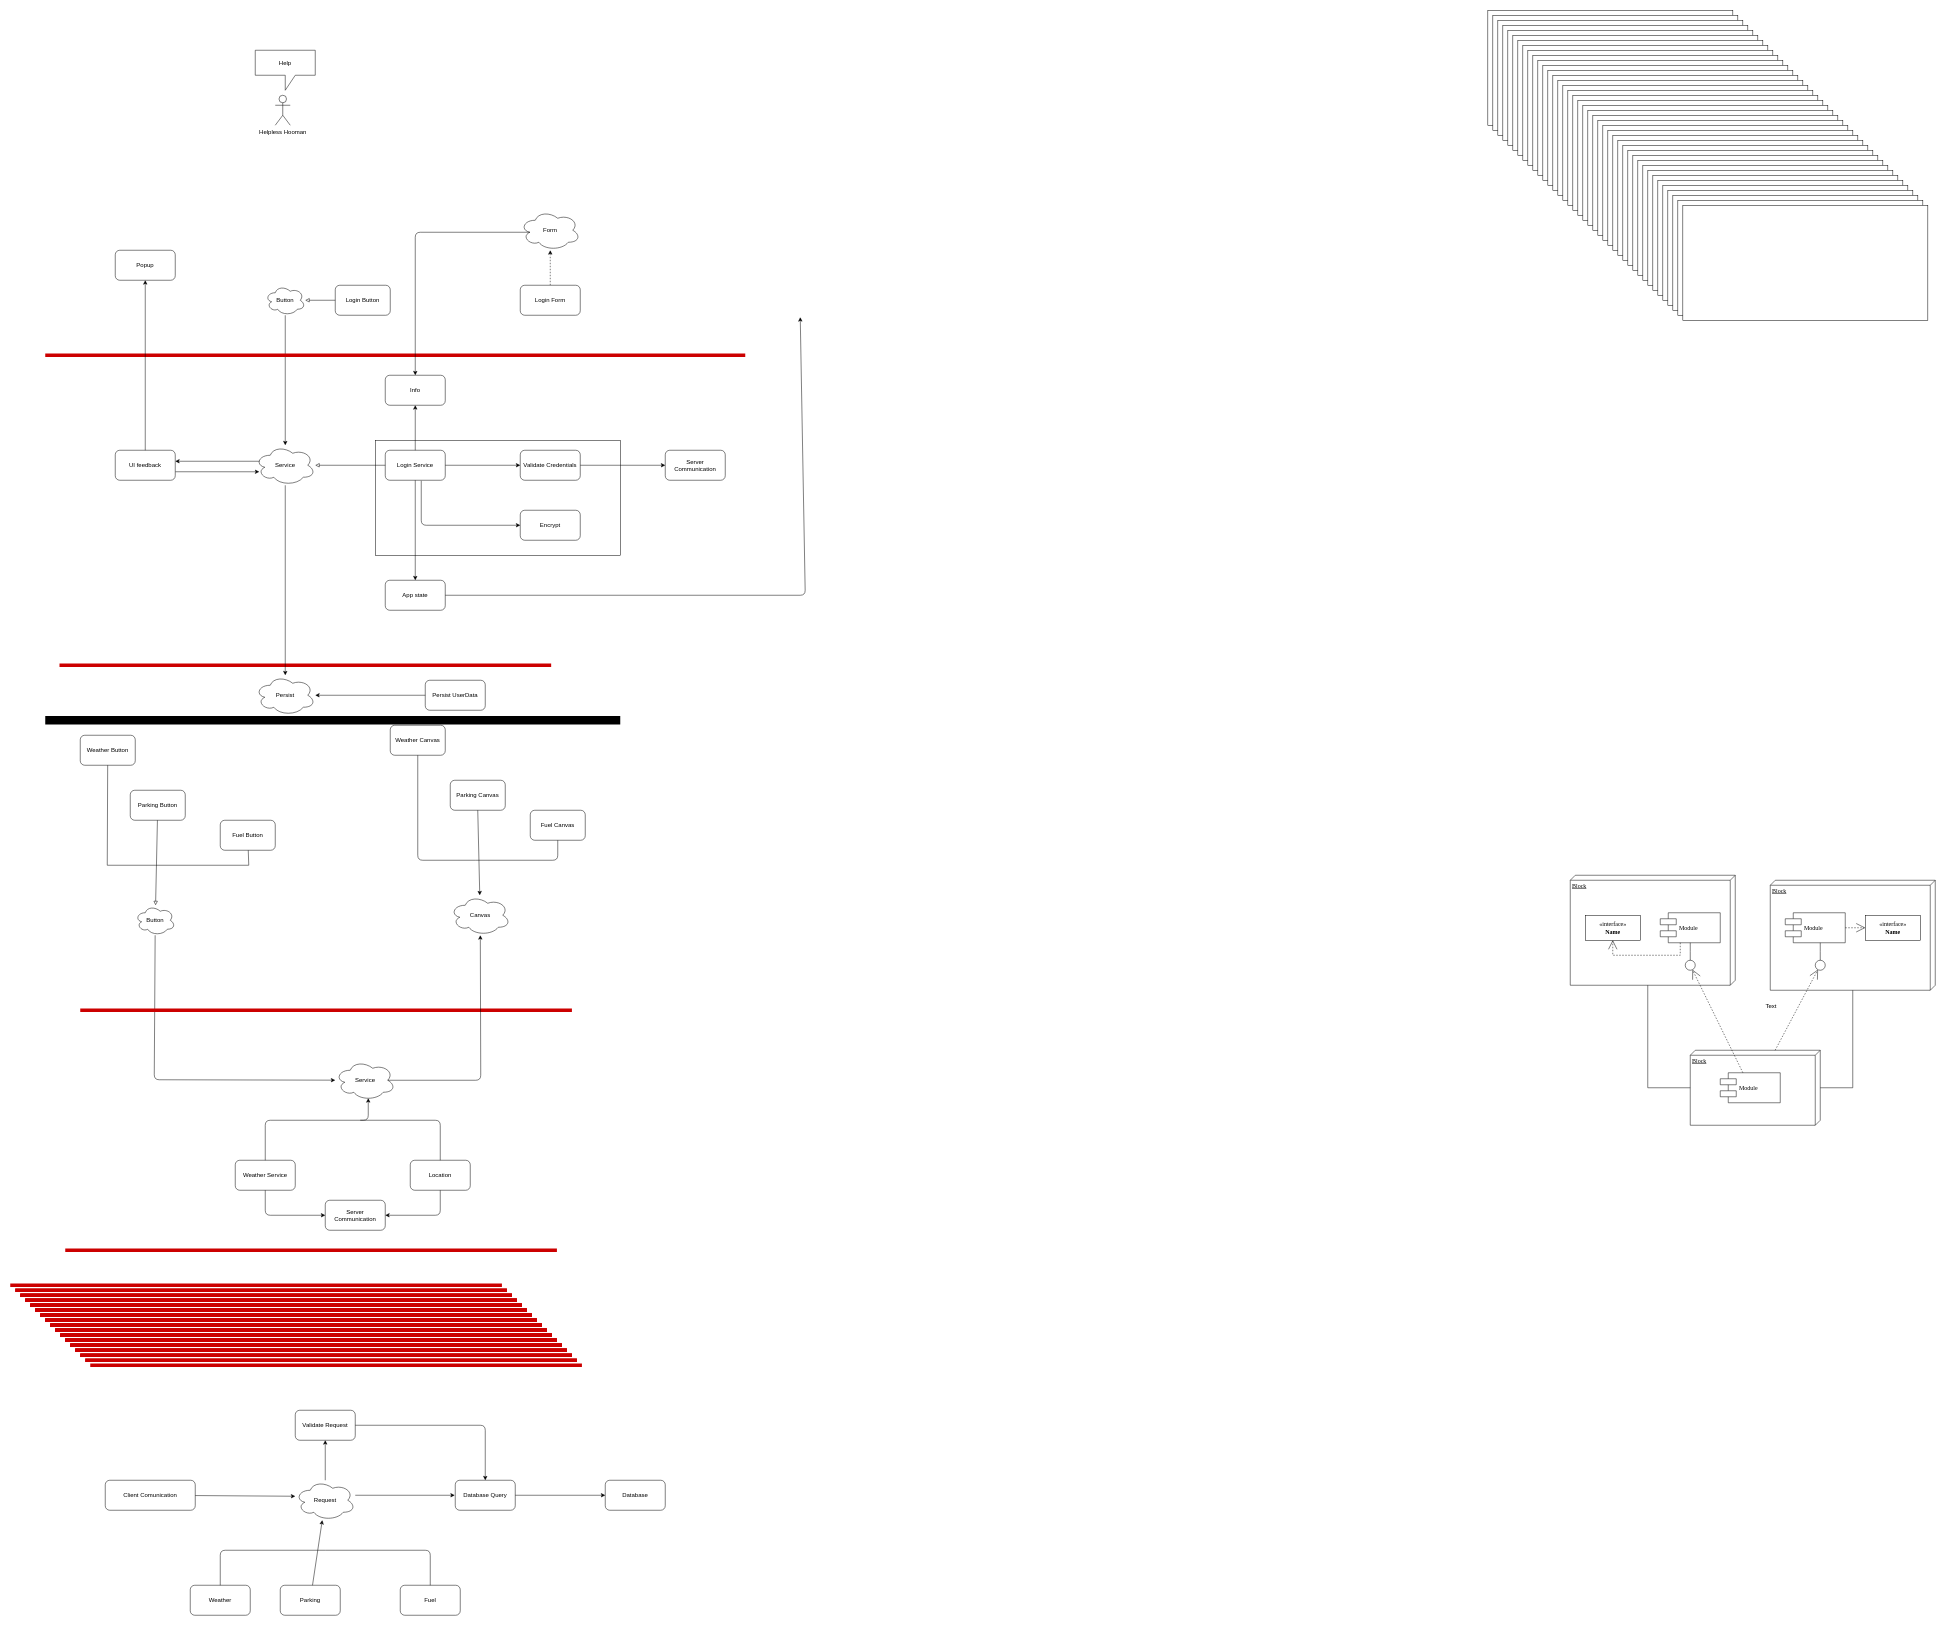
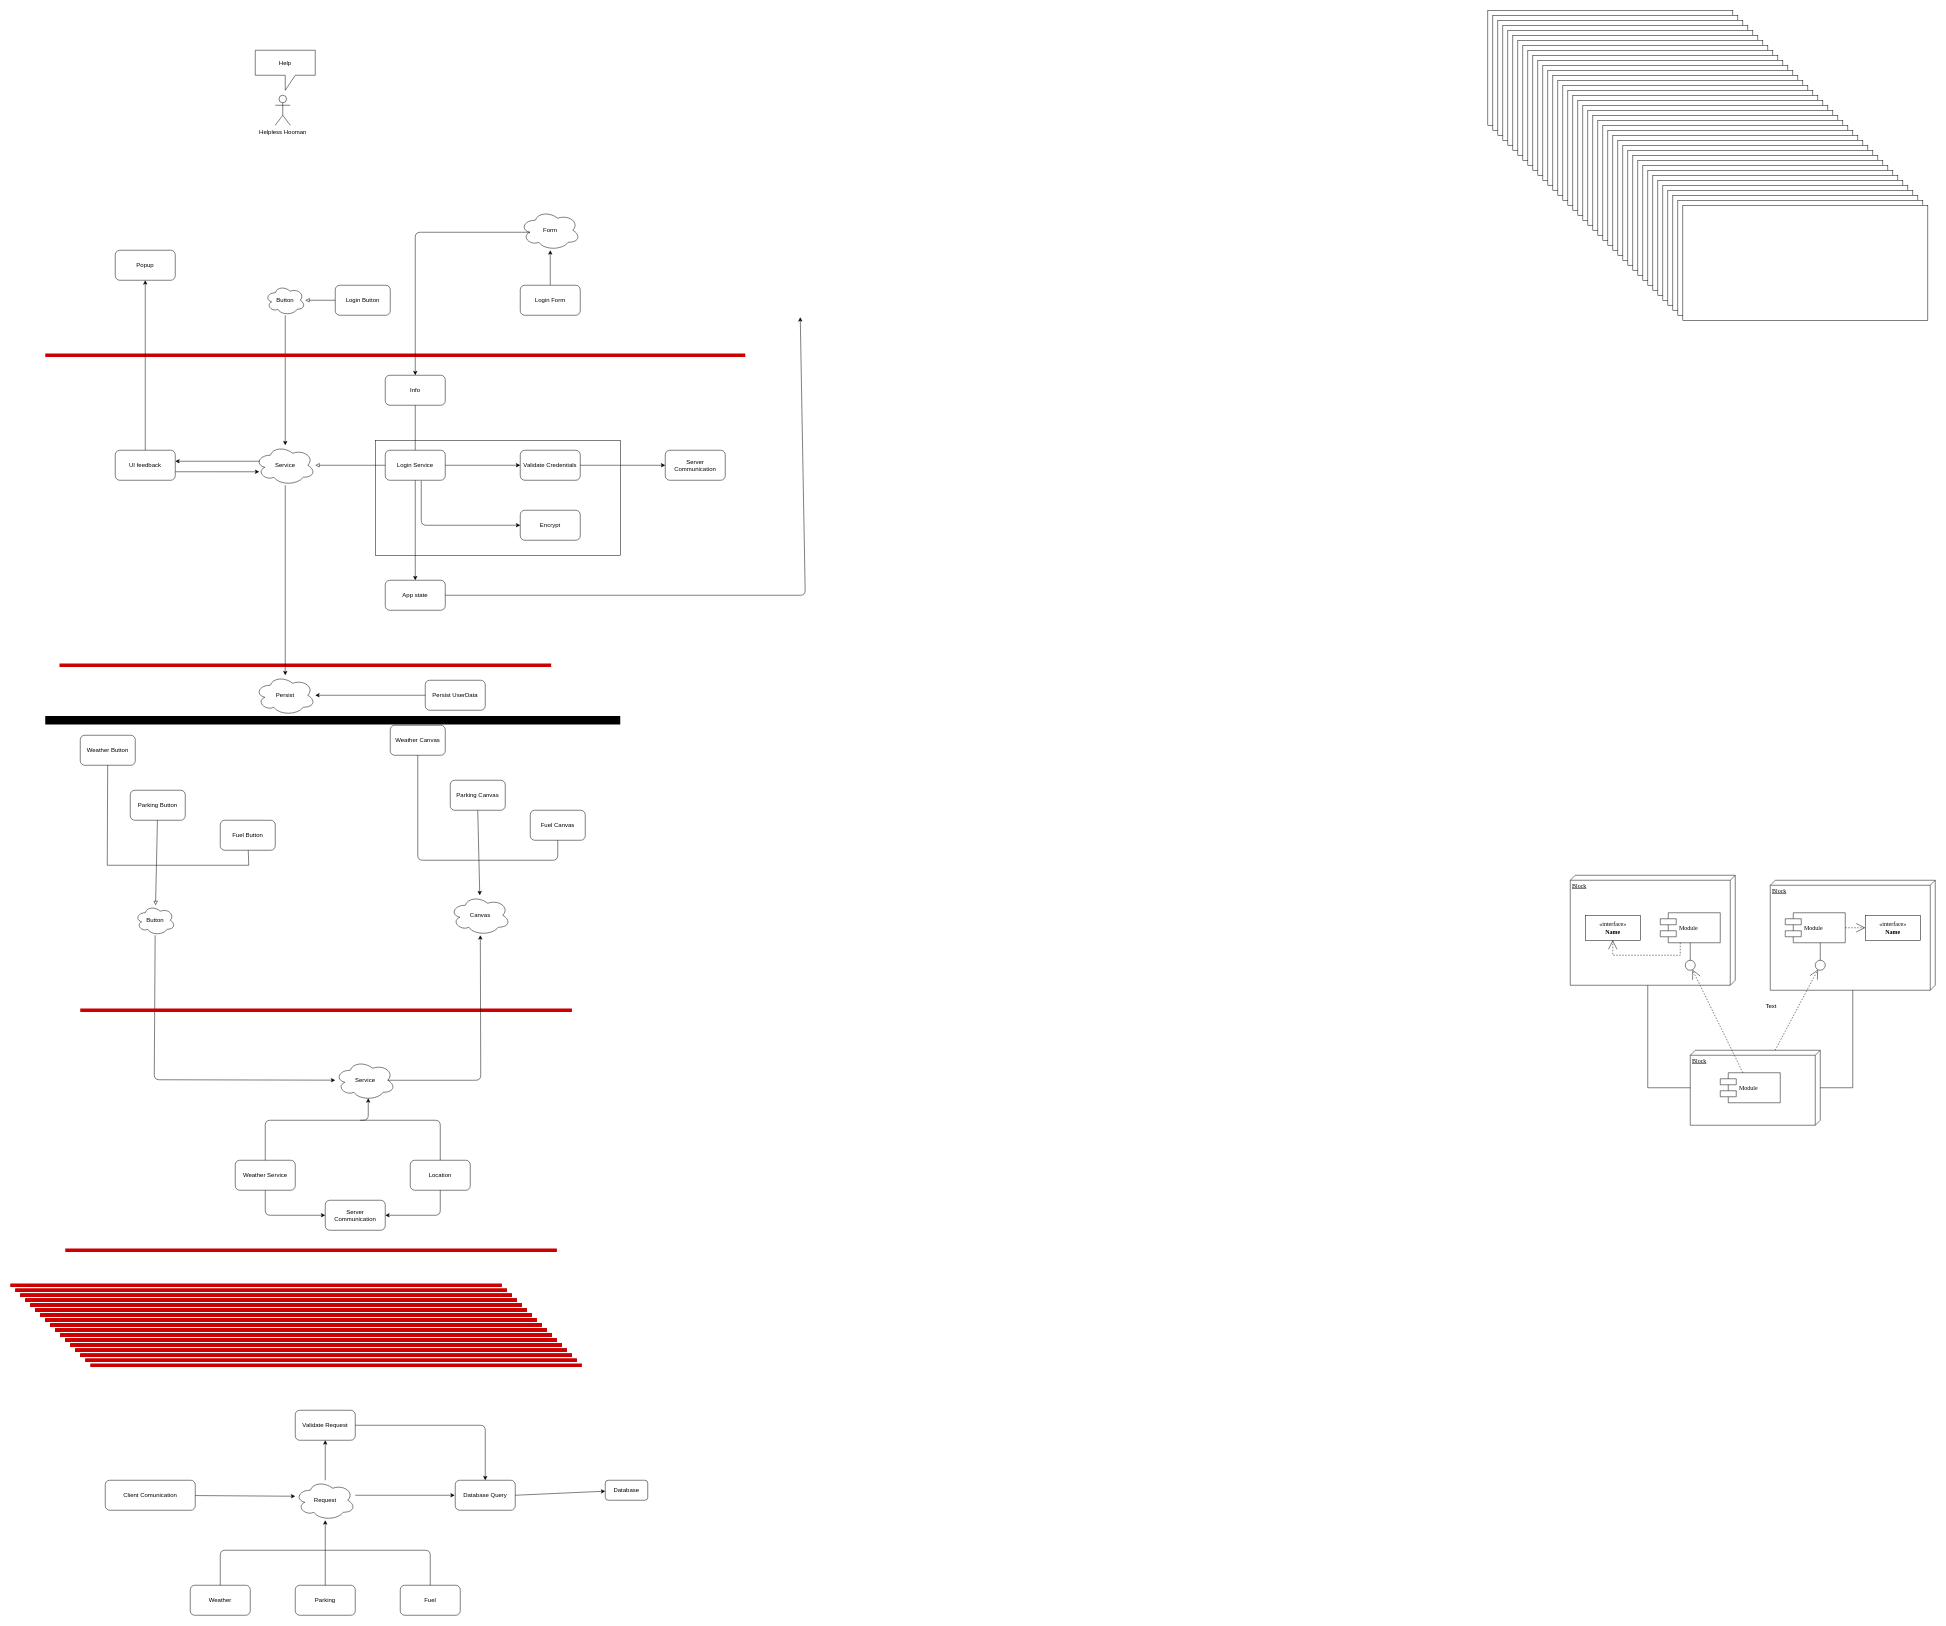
(550, 270) -> (550, 270)
(415, 409) -> (415, 408)
(635, 1495) -> (627, 1490)
(310, 1600) -> (325, 1600)
